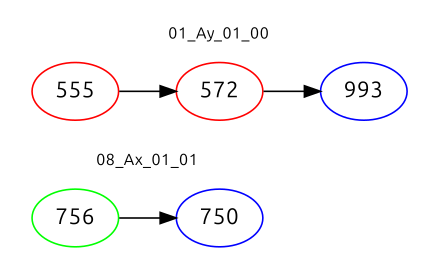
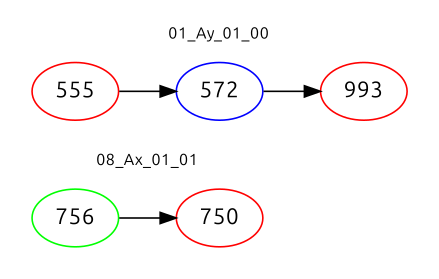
(220, 91) -> (220, 91)
(364, 91) -> (364, 91)
(220, 218) -> (220, 218)
